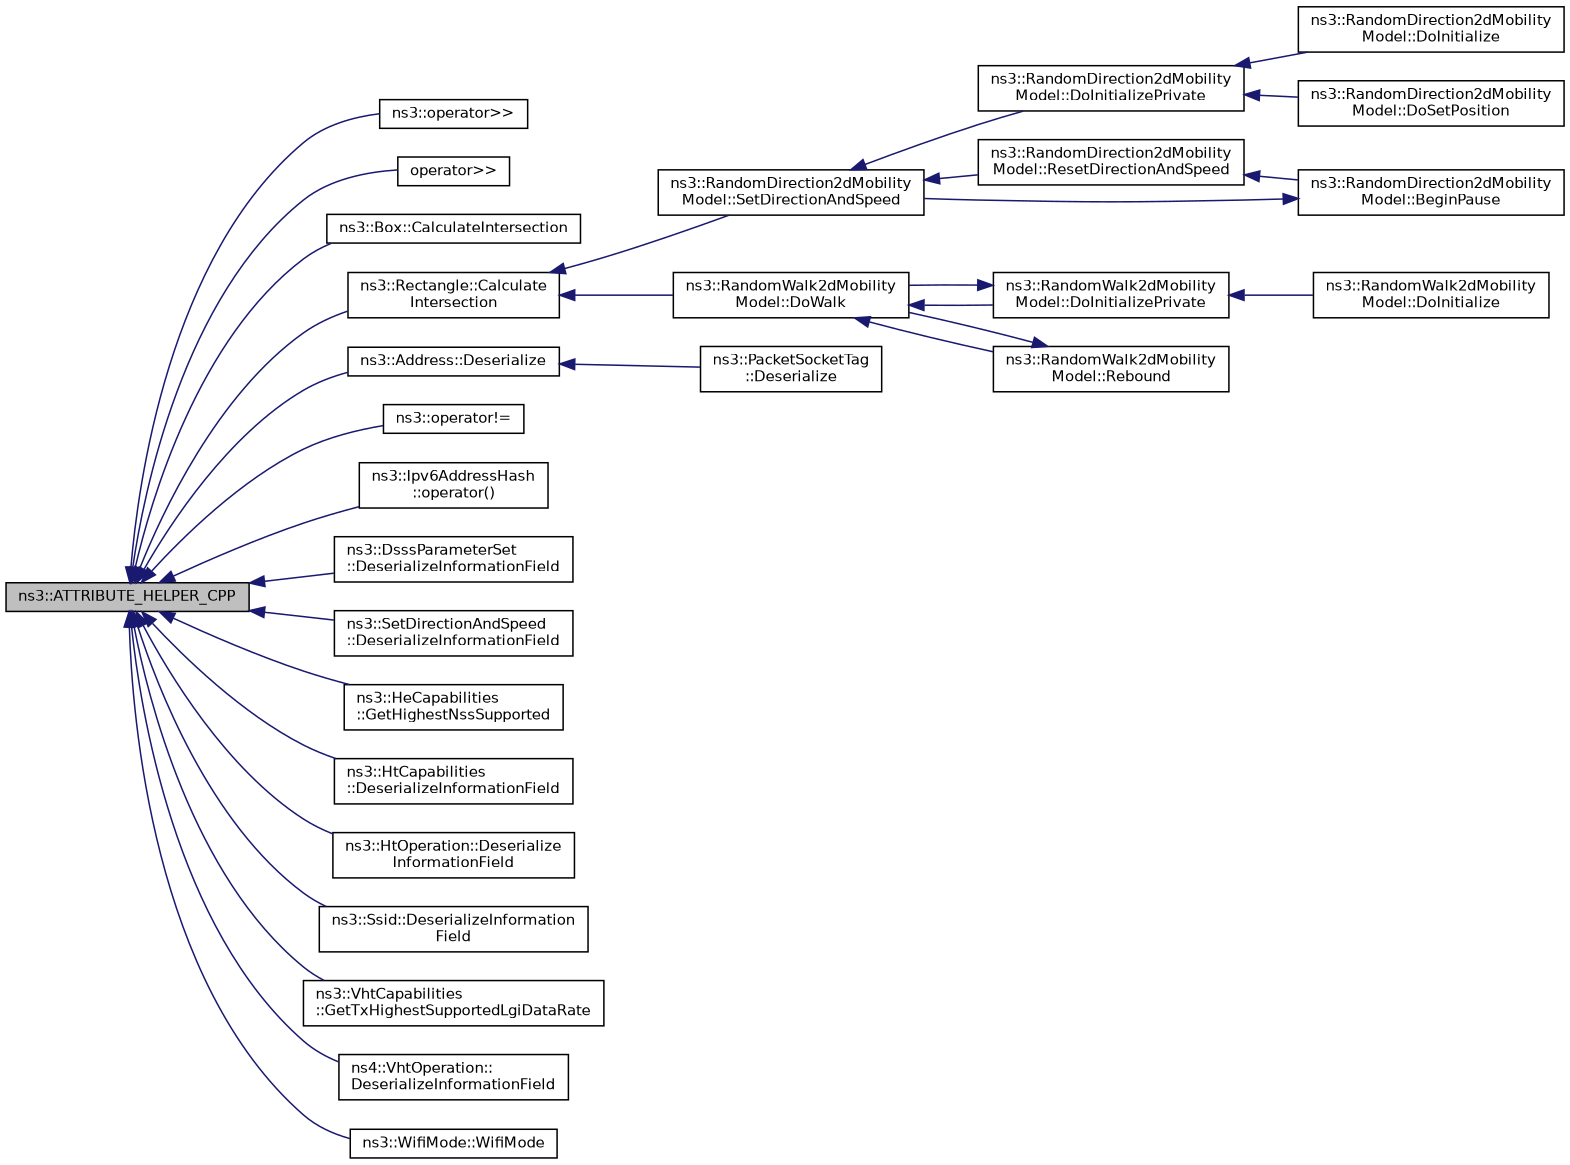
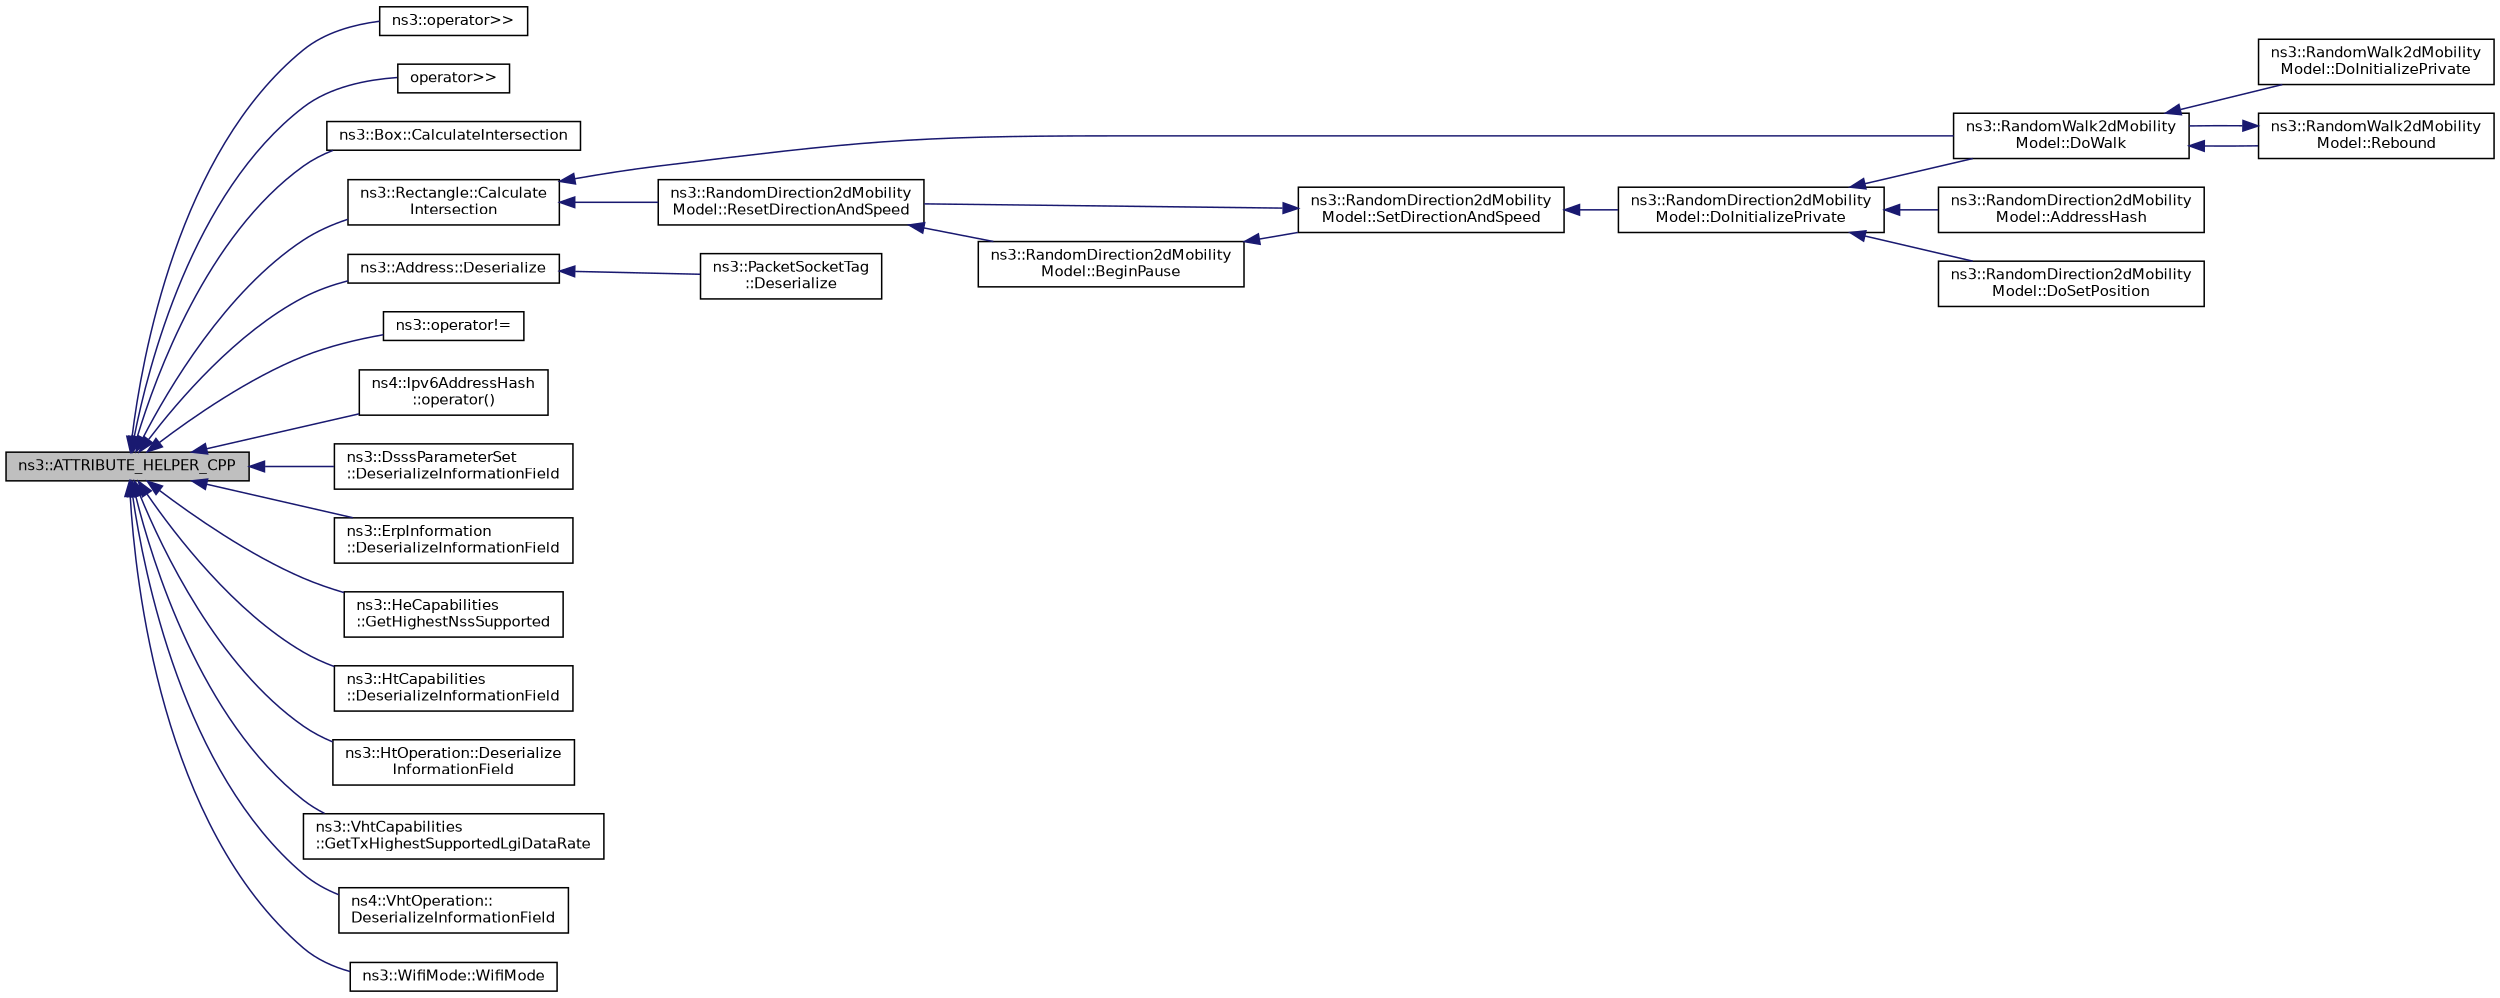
(1431, 29) -> (2071, 210)
(647, 244) -> (617, 202)
(943, 285) -> (1919, 171)
(1431, 295) -> none
(454, 485) -> (454, 393)
(454, 633) -> (454, 540)
(454, 929) -> none
